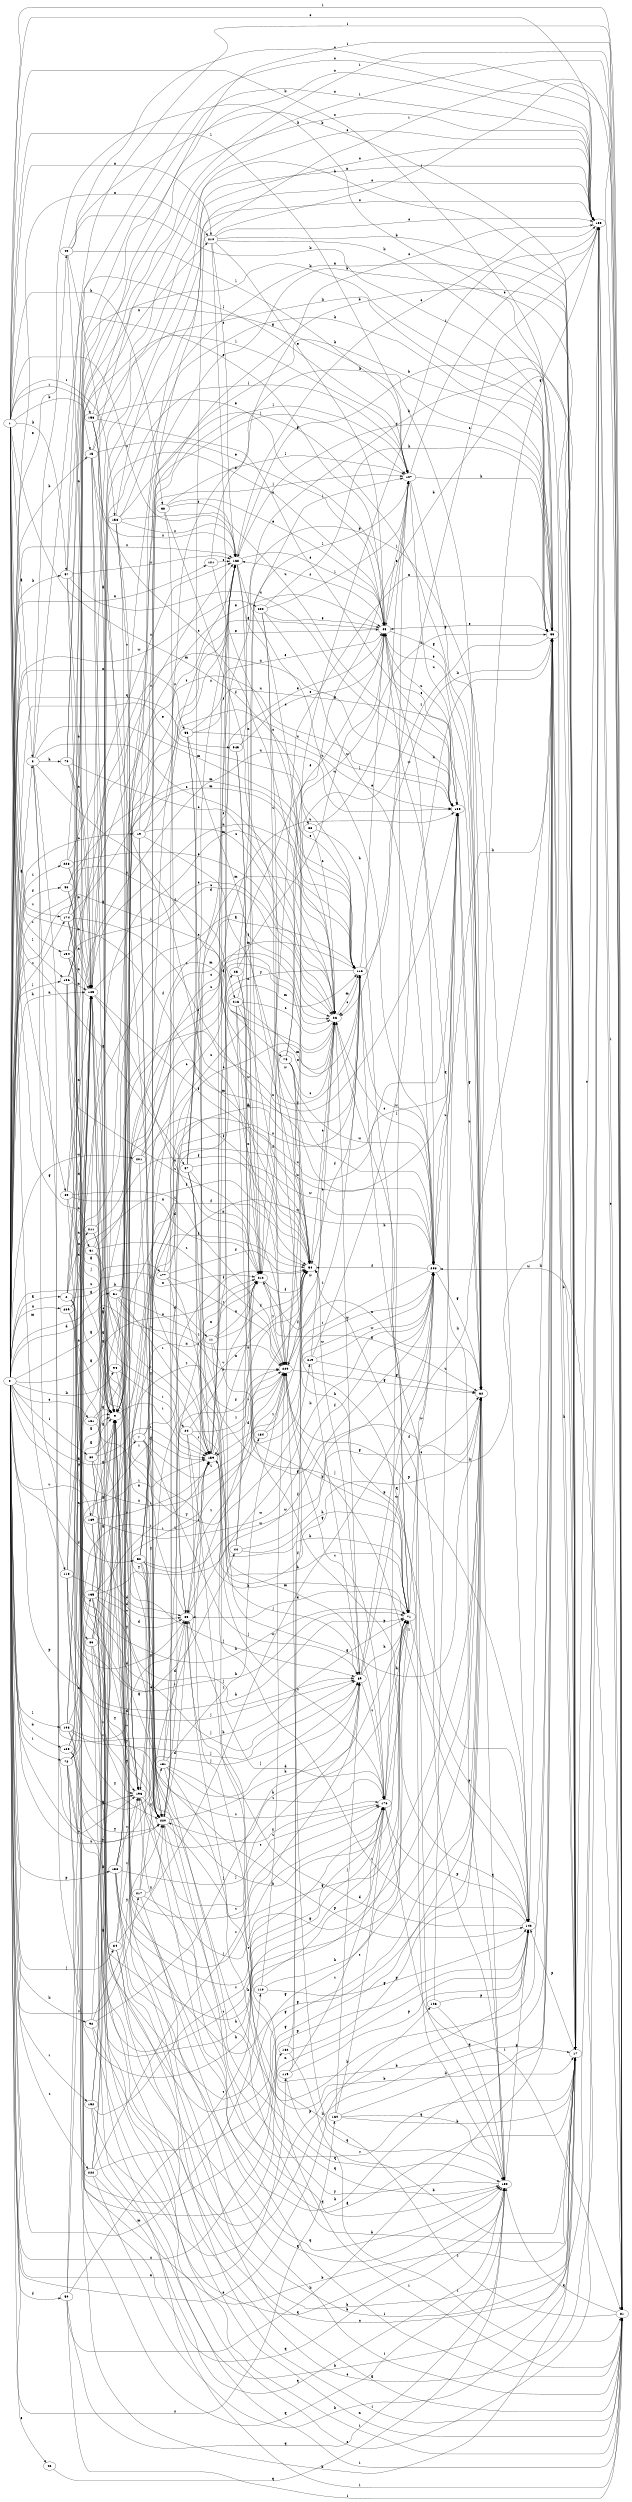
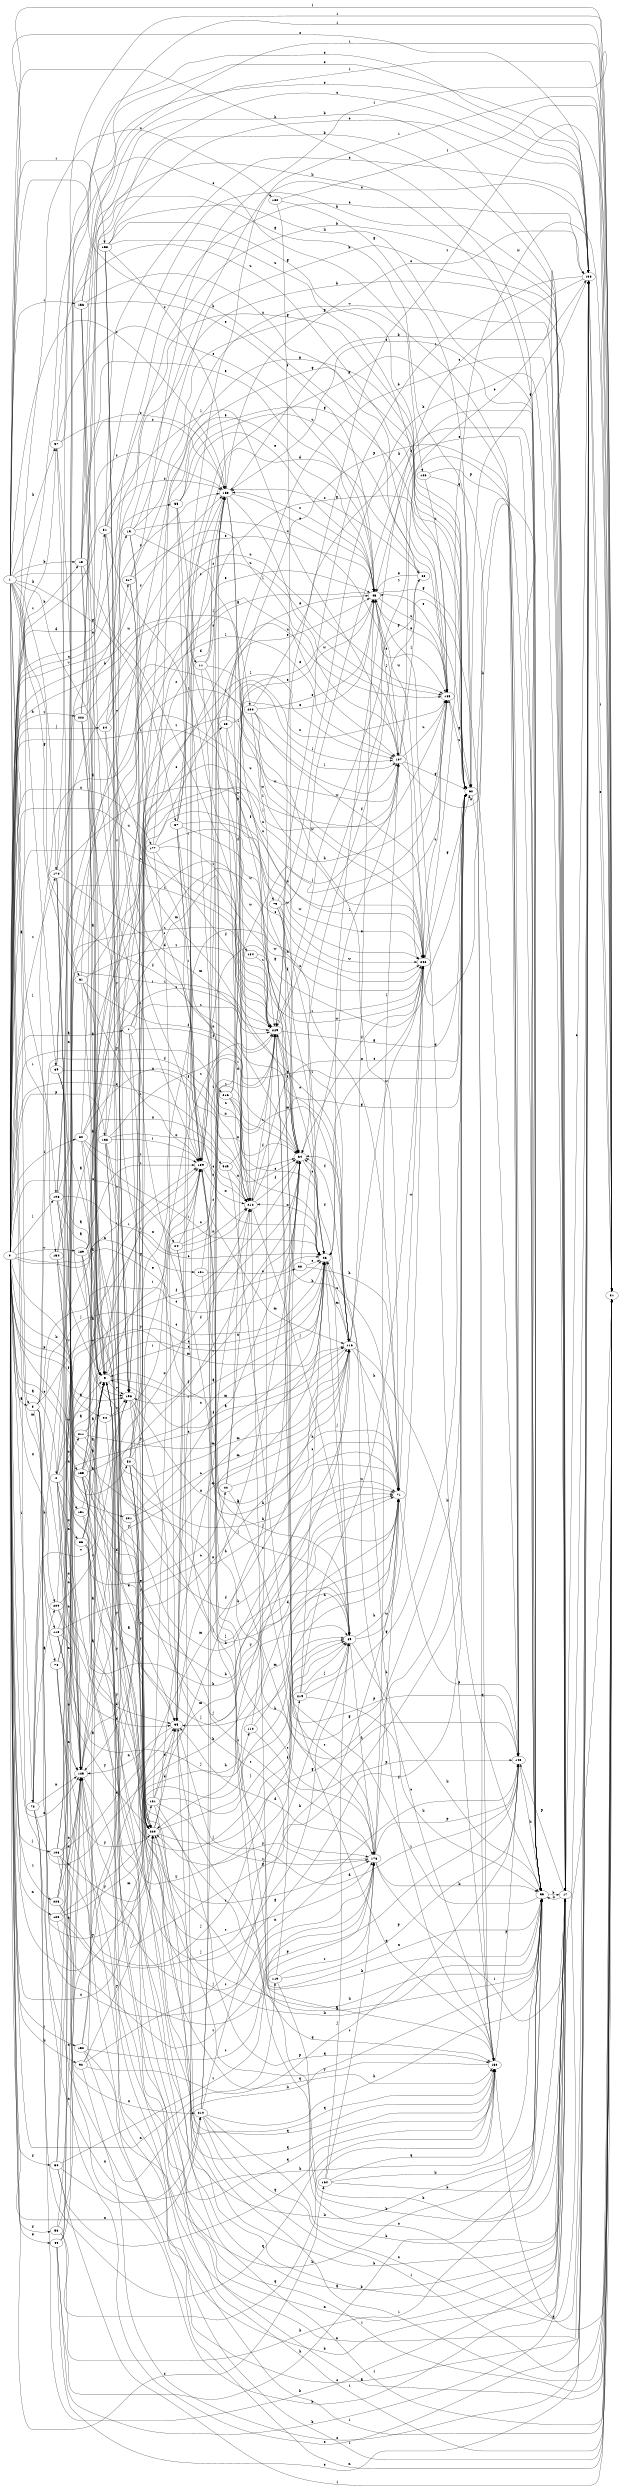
(286, 457) -> (411, 668)
(568, 933) -> (553, 543)
(310, 1276) -> (300, 1088)
none -> (314, 1407)
(304, 1429) -> (286, 1988)
(81, 1581) -> (38, 1707)
(50, 2466) -> none
